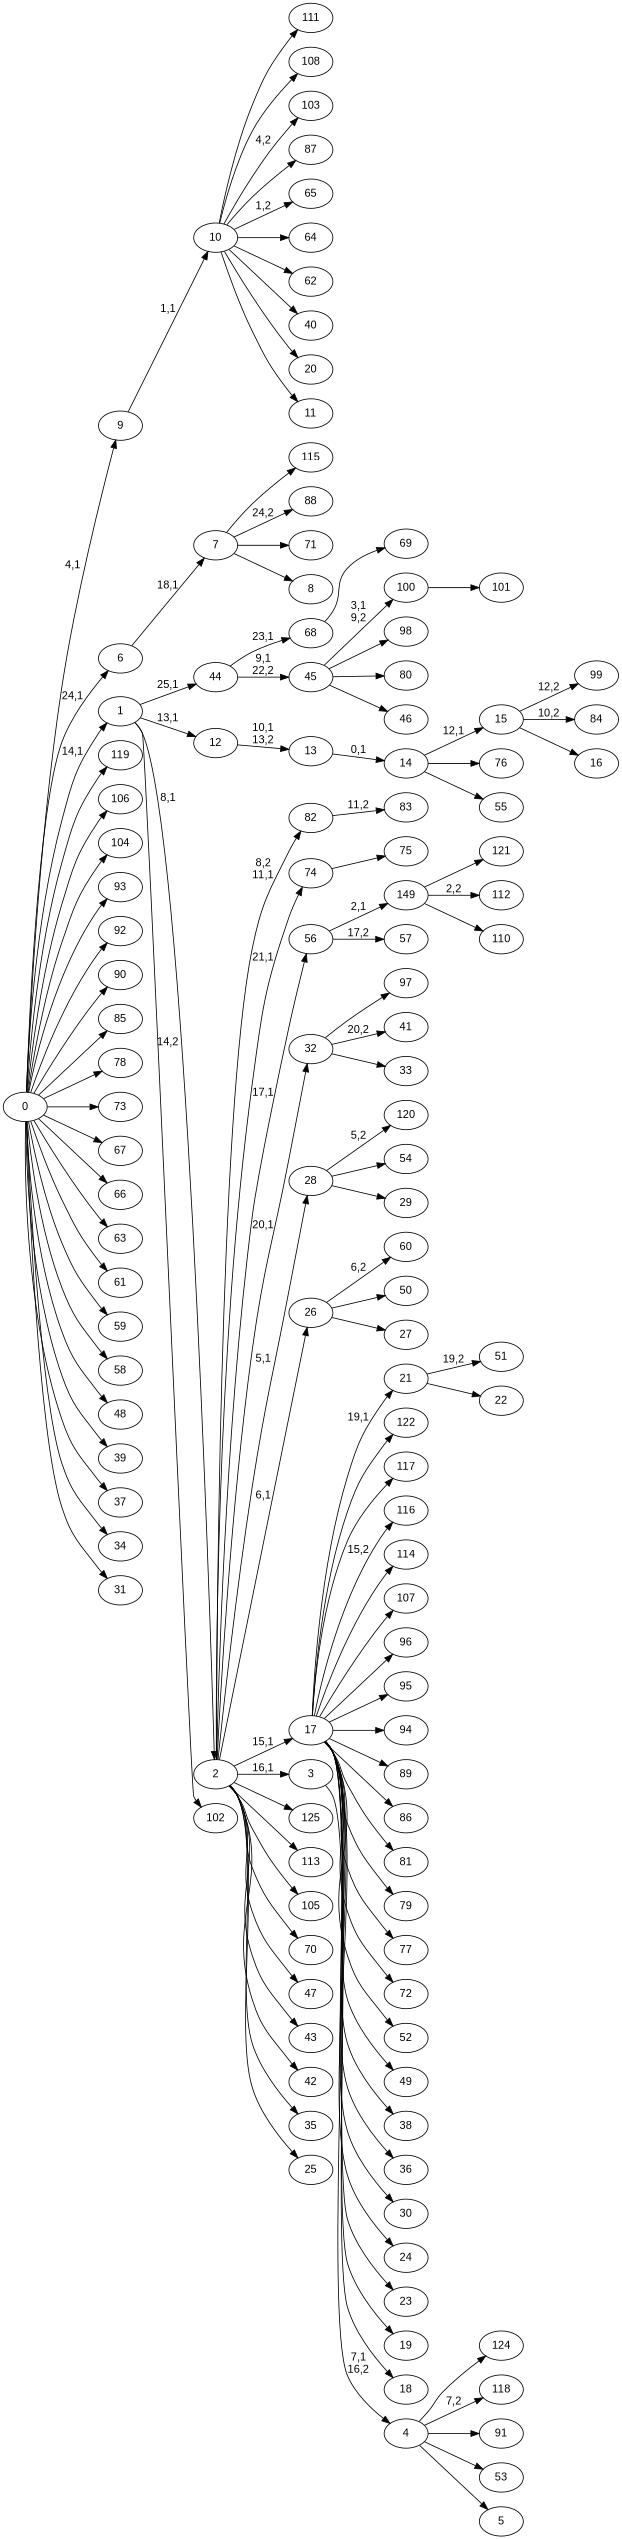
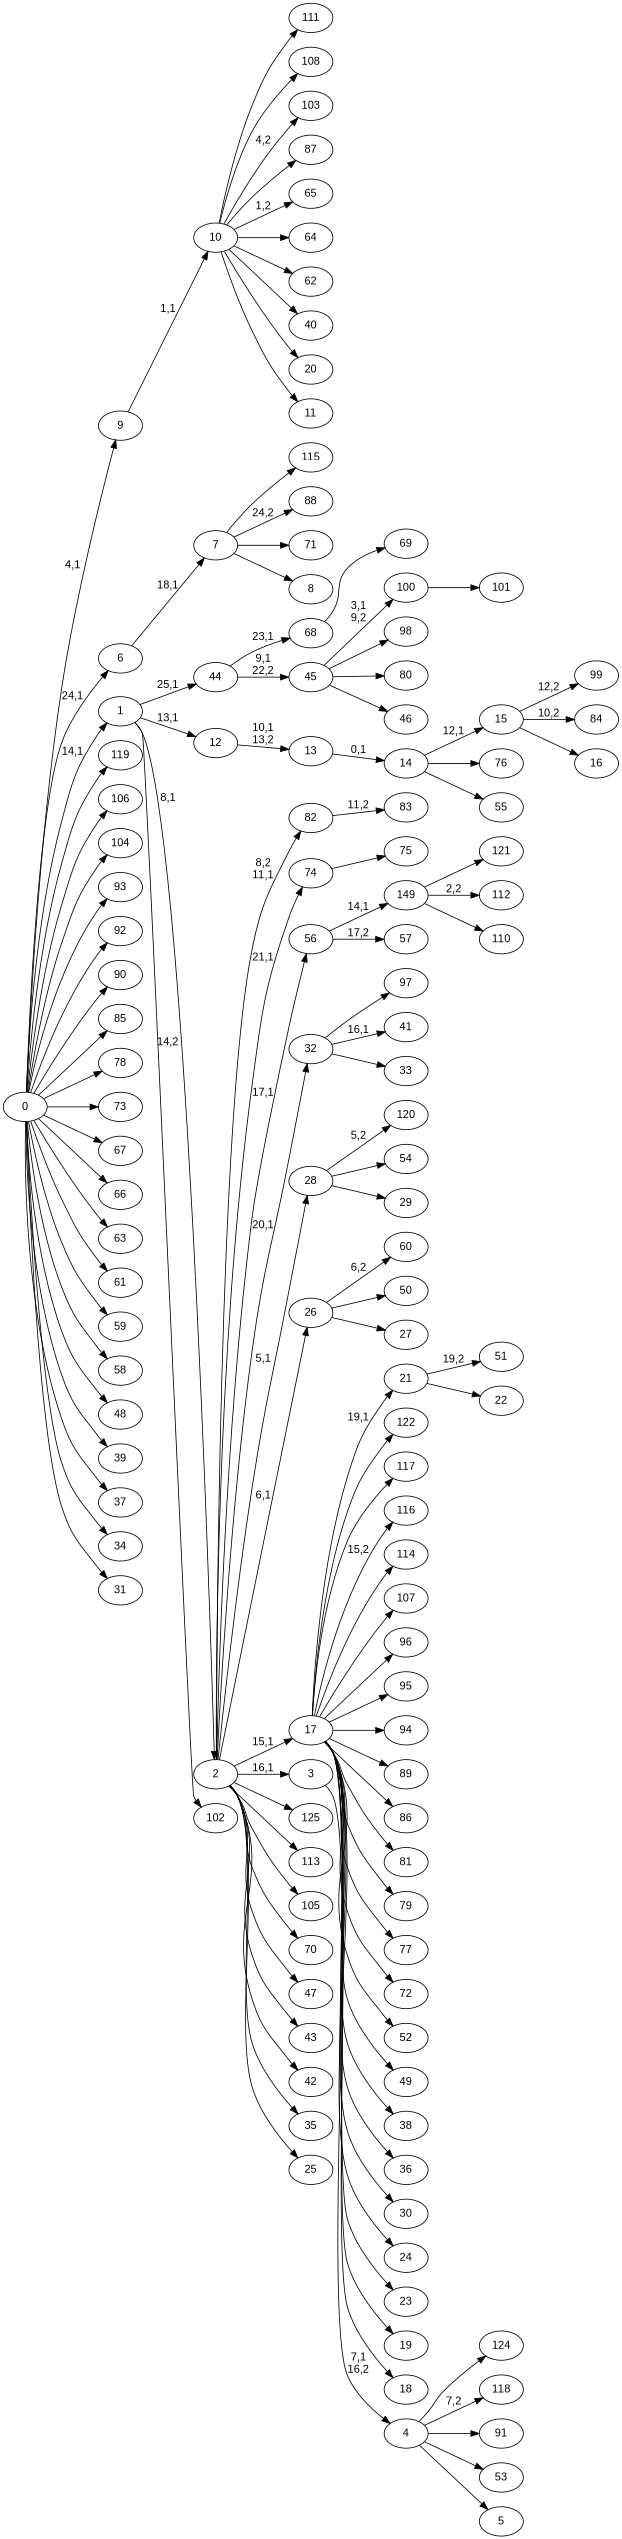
(359, 907) -> (359, 907)
(359, 1030) -> (359, 1030)
